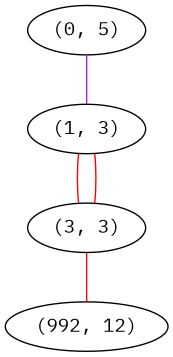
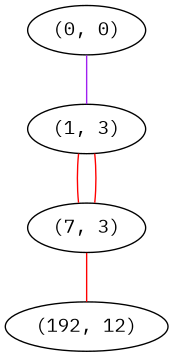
(87, 30) -> (87, 30)
(87, 228) -> (87, 228)
(87, 327) -> (87, 327)
